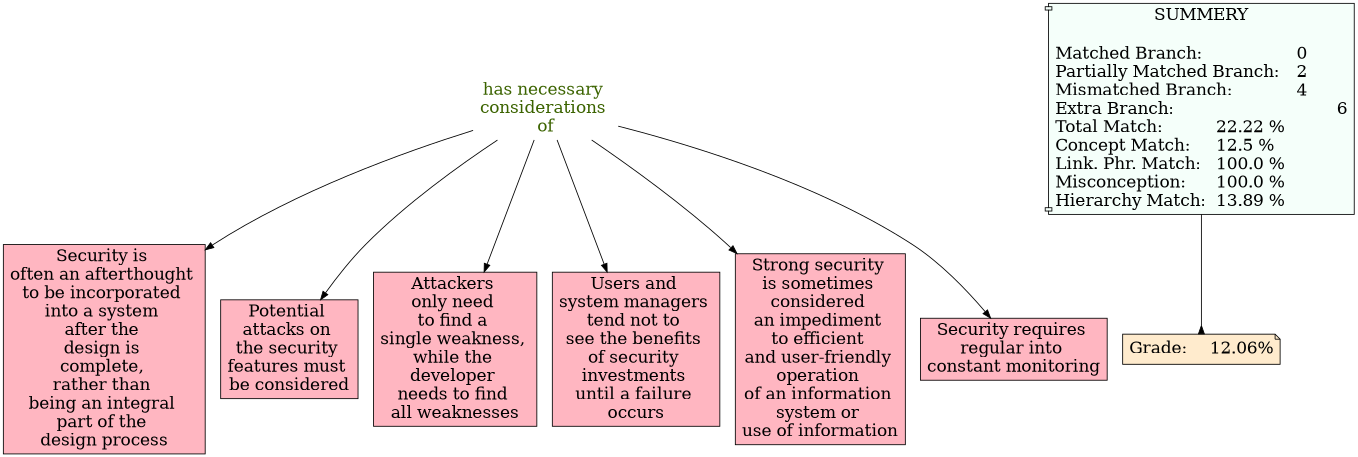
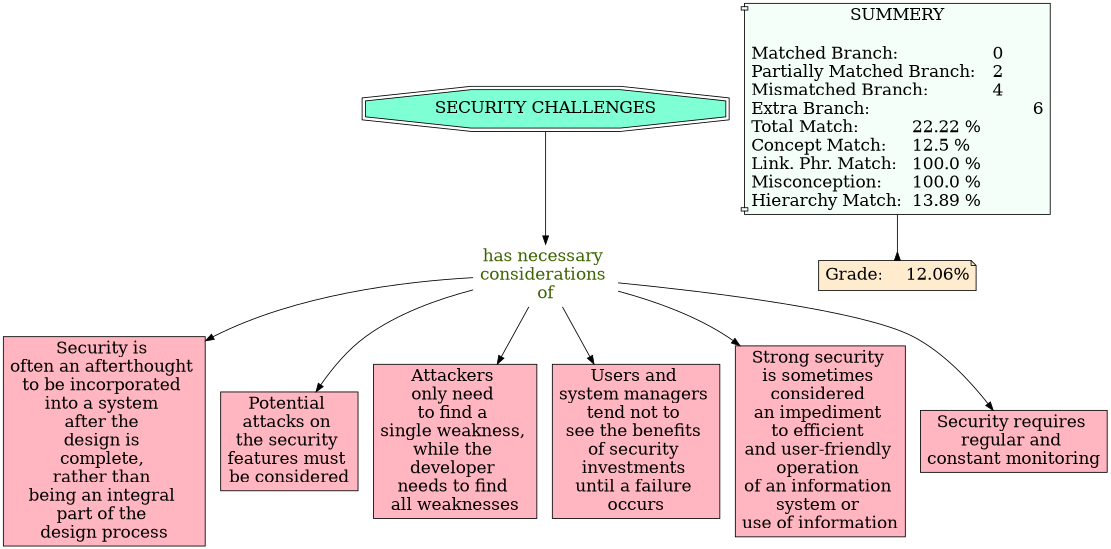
none -> (546, 109)
(1014, 349) -> (1014, 441)
